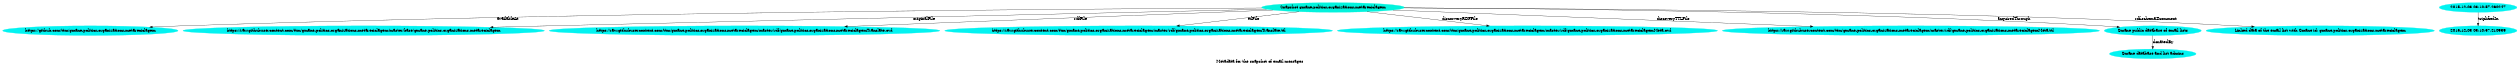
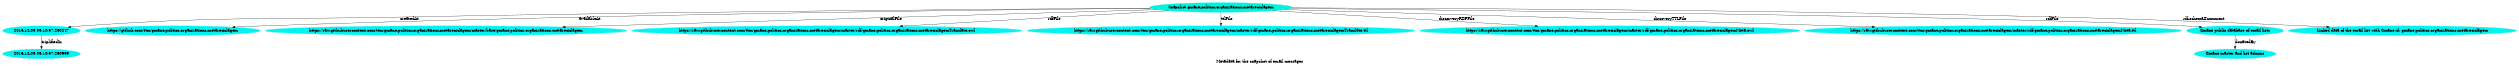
none -> (610, 14)
(2014, 19) -> (2052, 19)
(2478, 31) -> (41, 54)
(2153, 54) -> (2235, 54)
